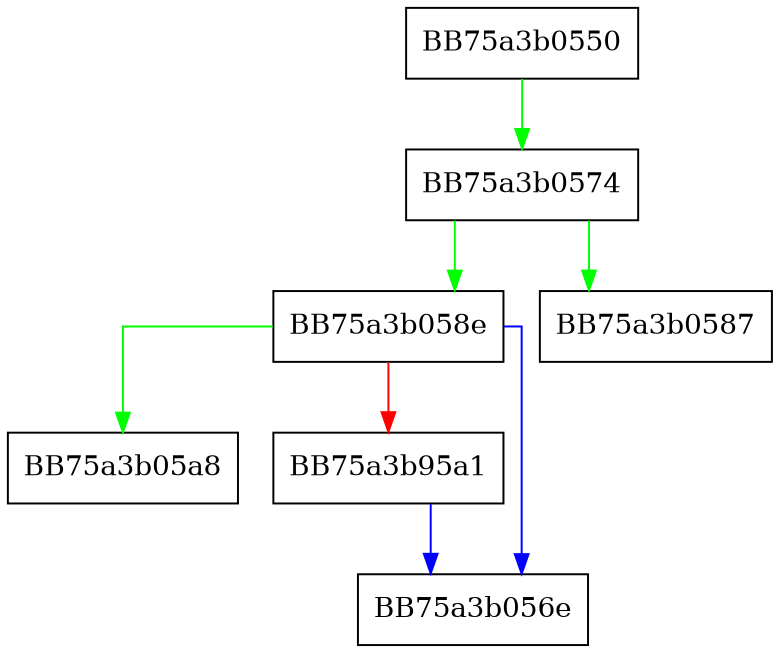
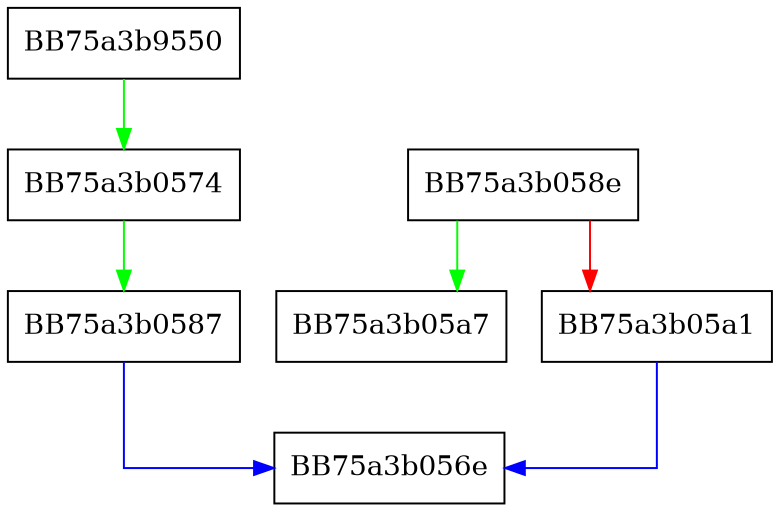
(522, 43) -> (124, 43)
(455, 246) -> none
(522, 431) -> (136, 468)
(123, 468) -> (391, 326)
(388, 468) -> (657, 326)
